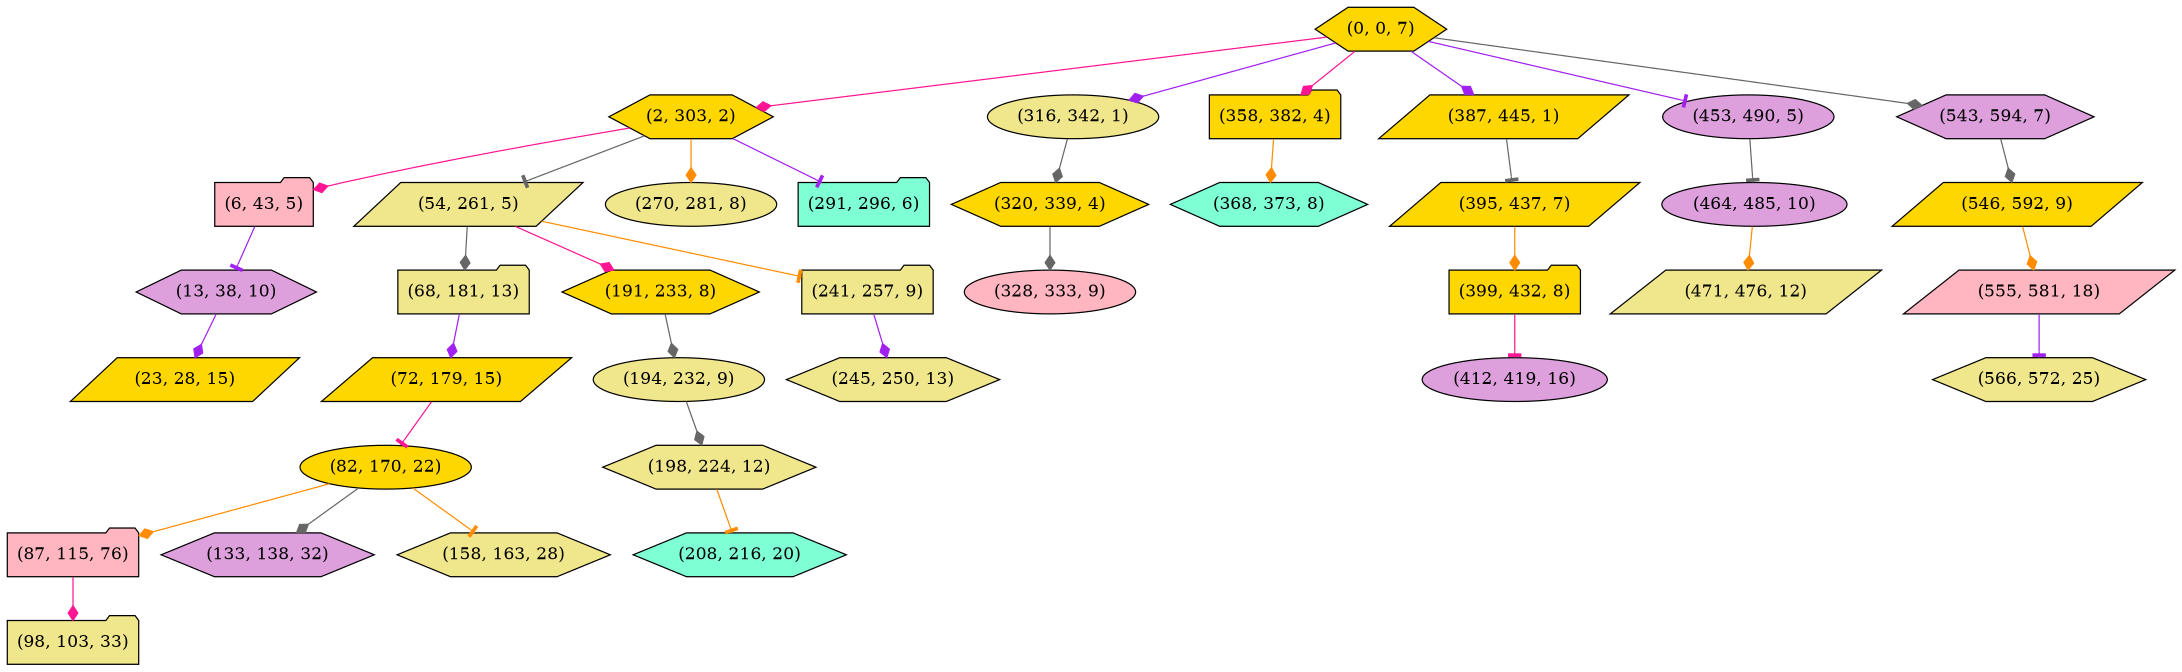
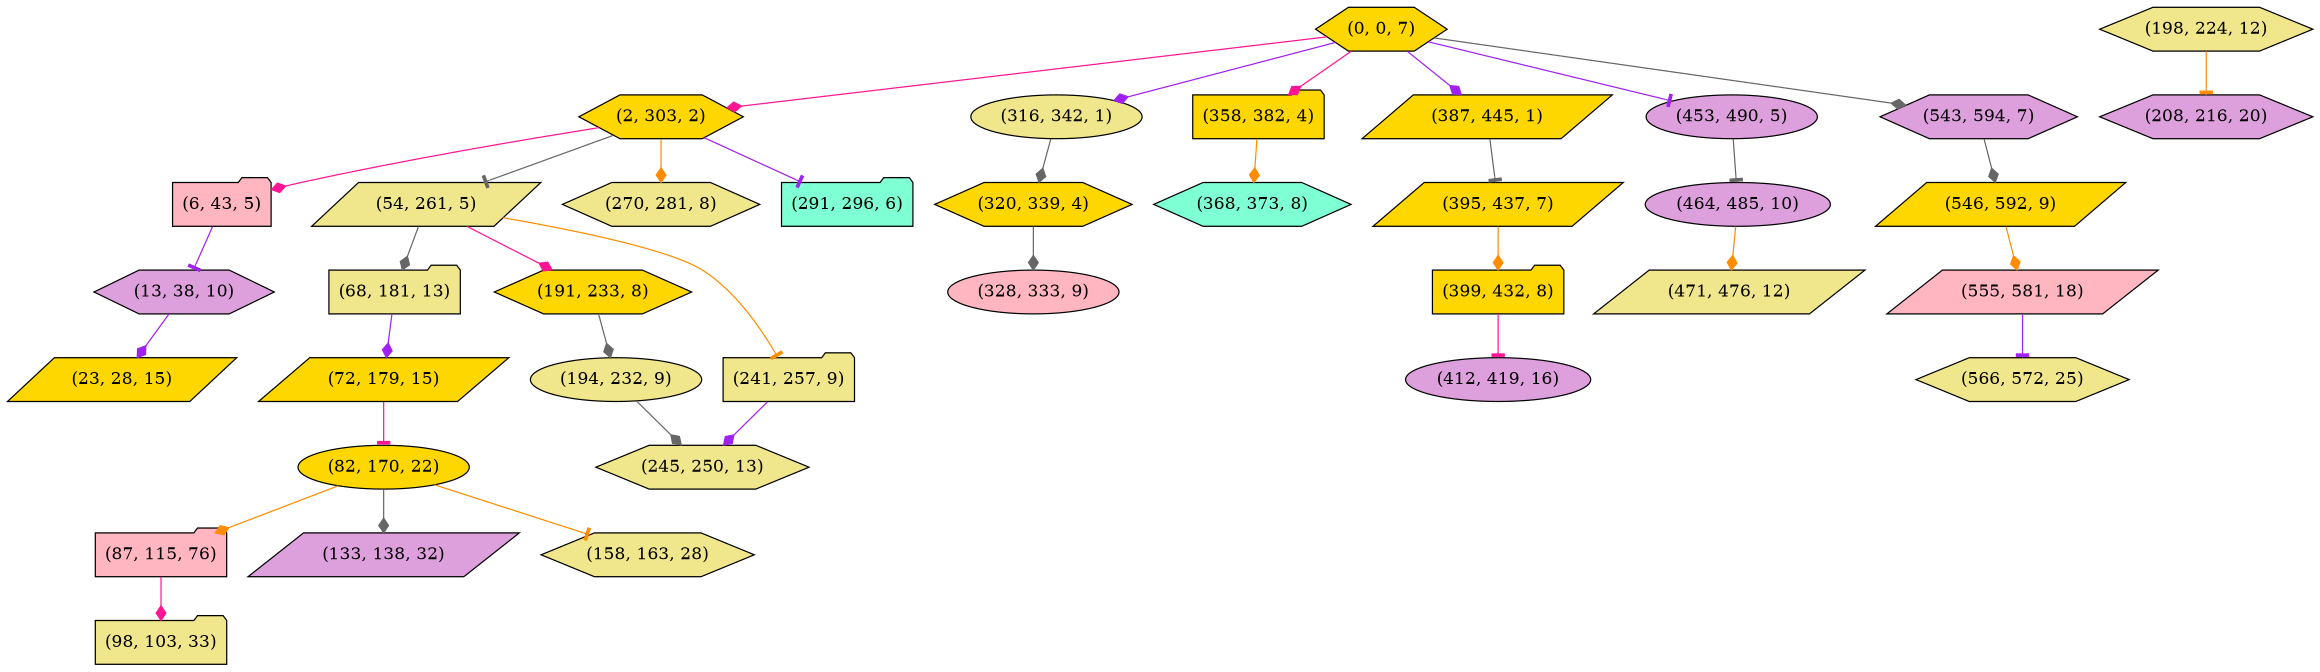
(691, 204) -> (661, 204)
(692, 416) -> (654, 418)
(268, 555) -> (384, 555)
(740, 555) -> (2206, 117)
